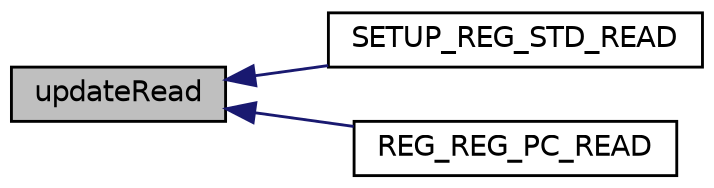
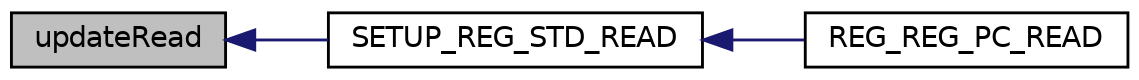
(304, 120) -> (768, 40)
